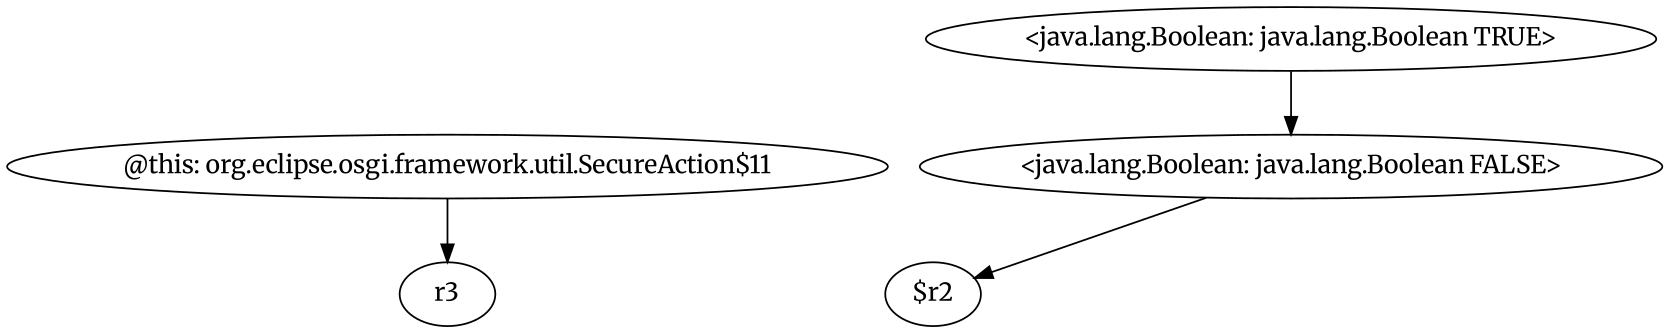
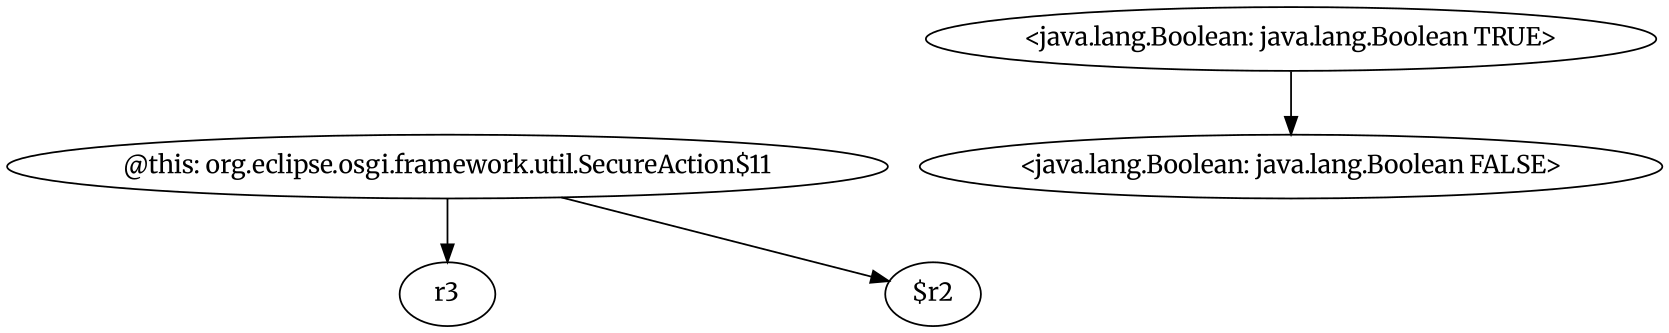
(1099, 235) -> (716, 237)
